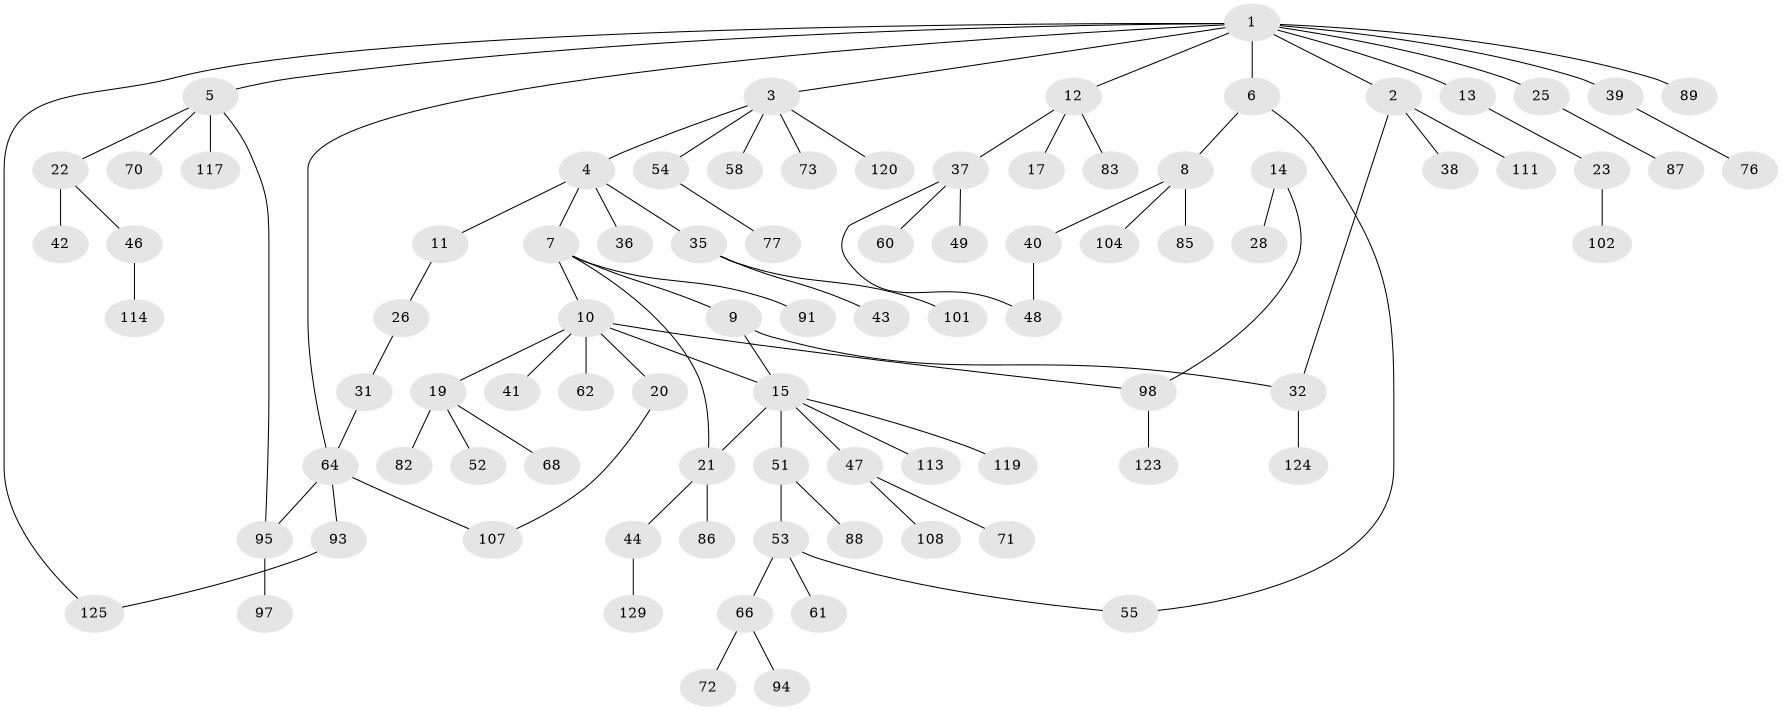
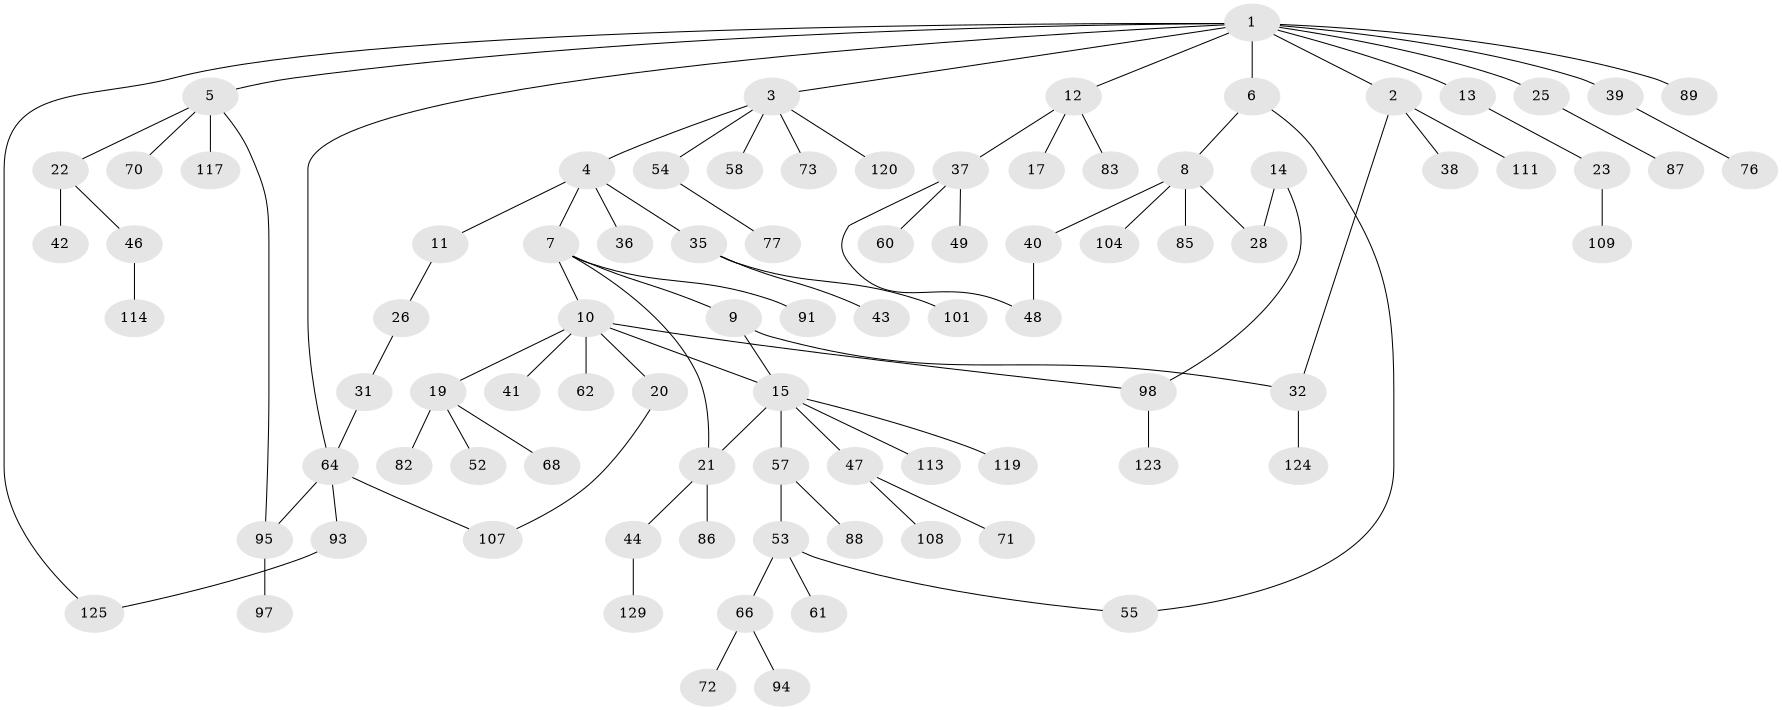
none -> (1222, 207)
(1602, 244) -> (1602, 244)
(781, 466) -> (781, 466)
